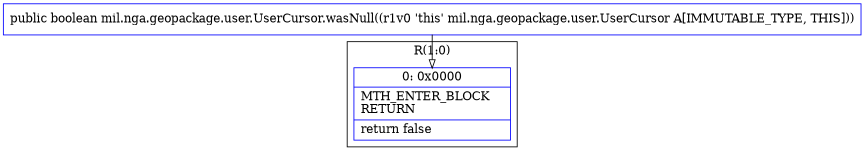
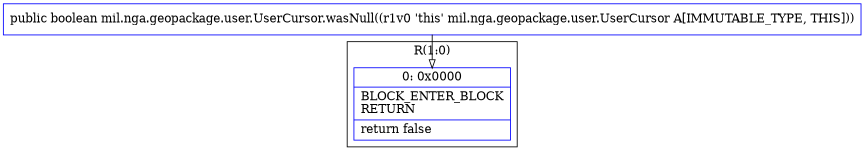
(425, 97) -> (432, 97)
